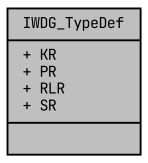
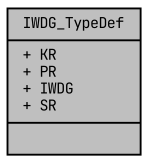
(44, 89) -> (49, 89)
